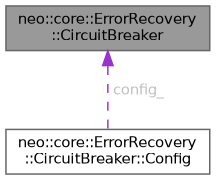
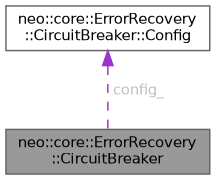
(108, 98) -> (108, 98)
